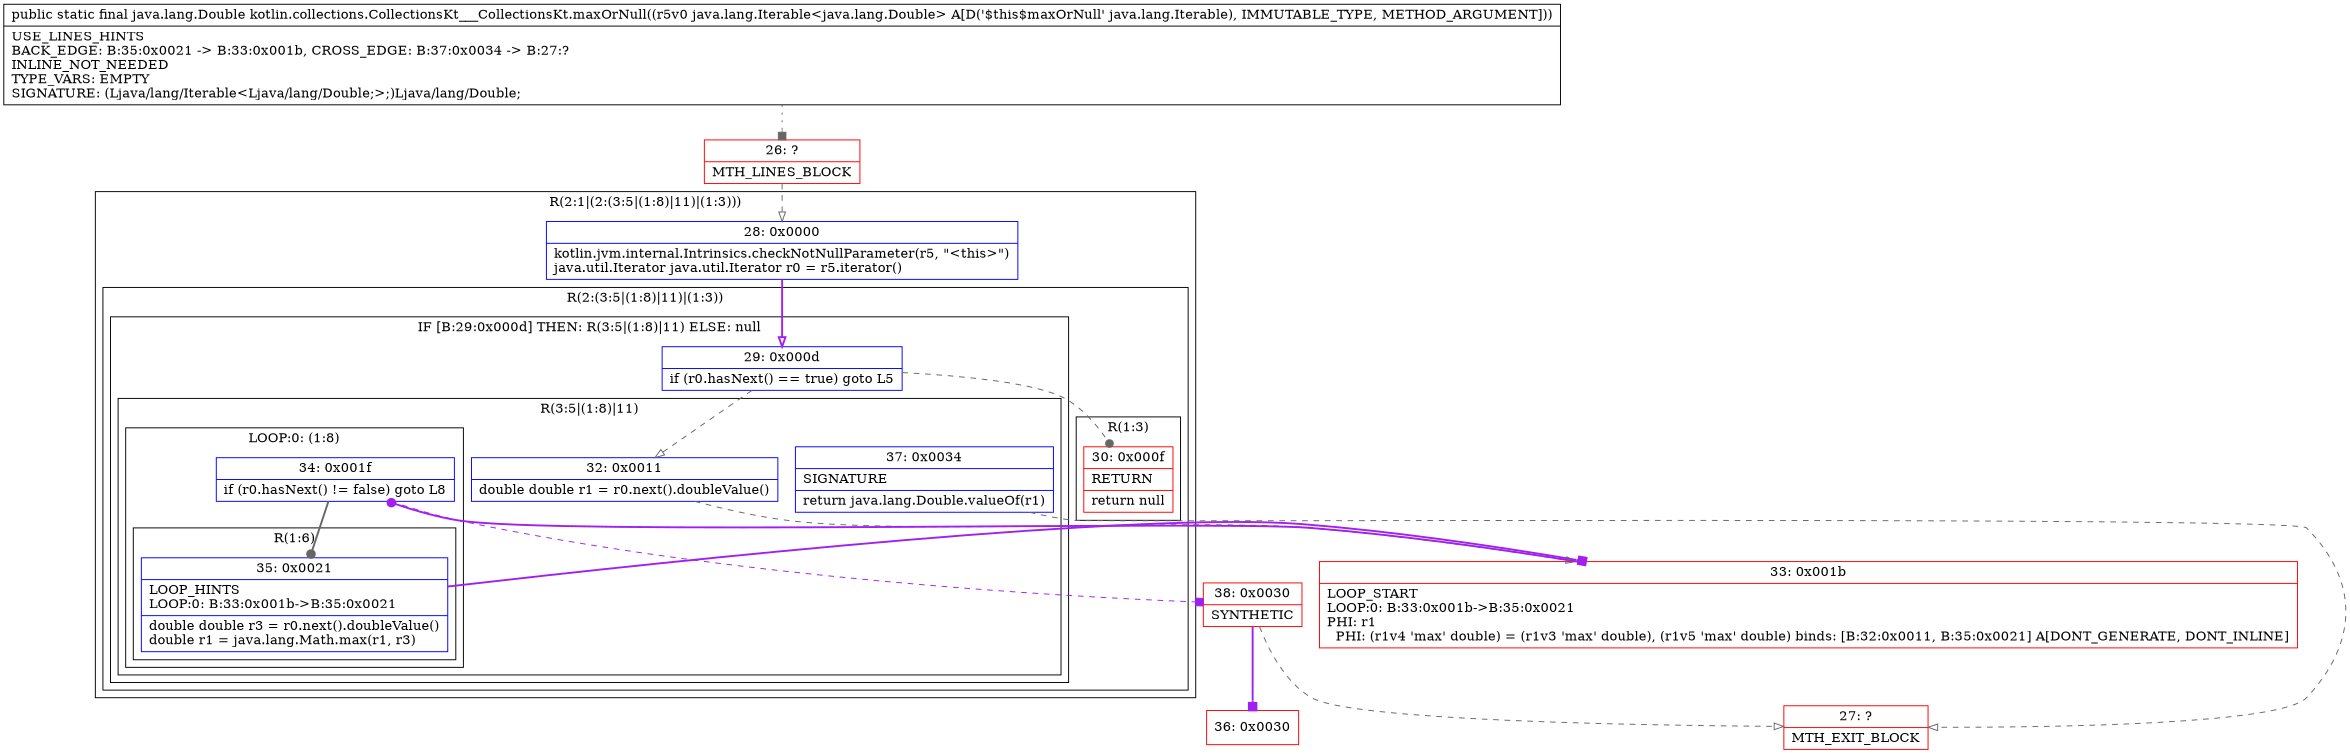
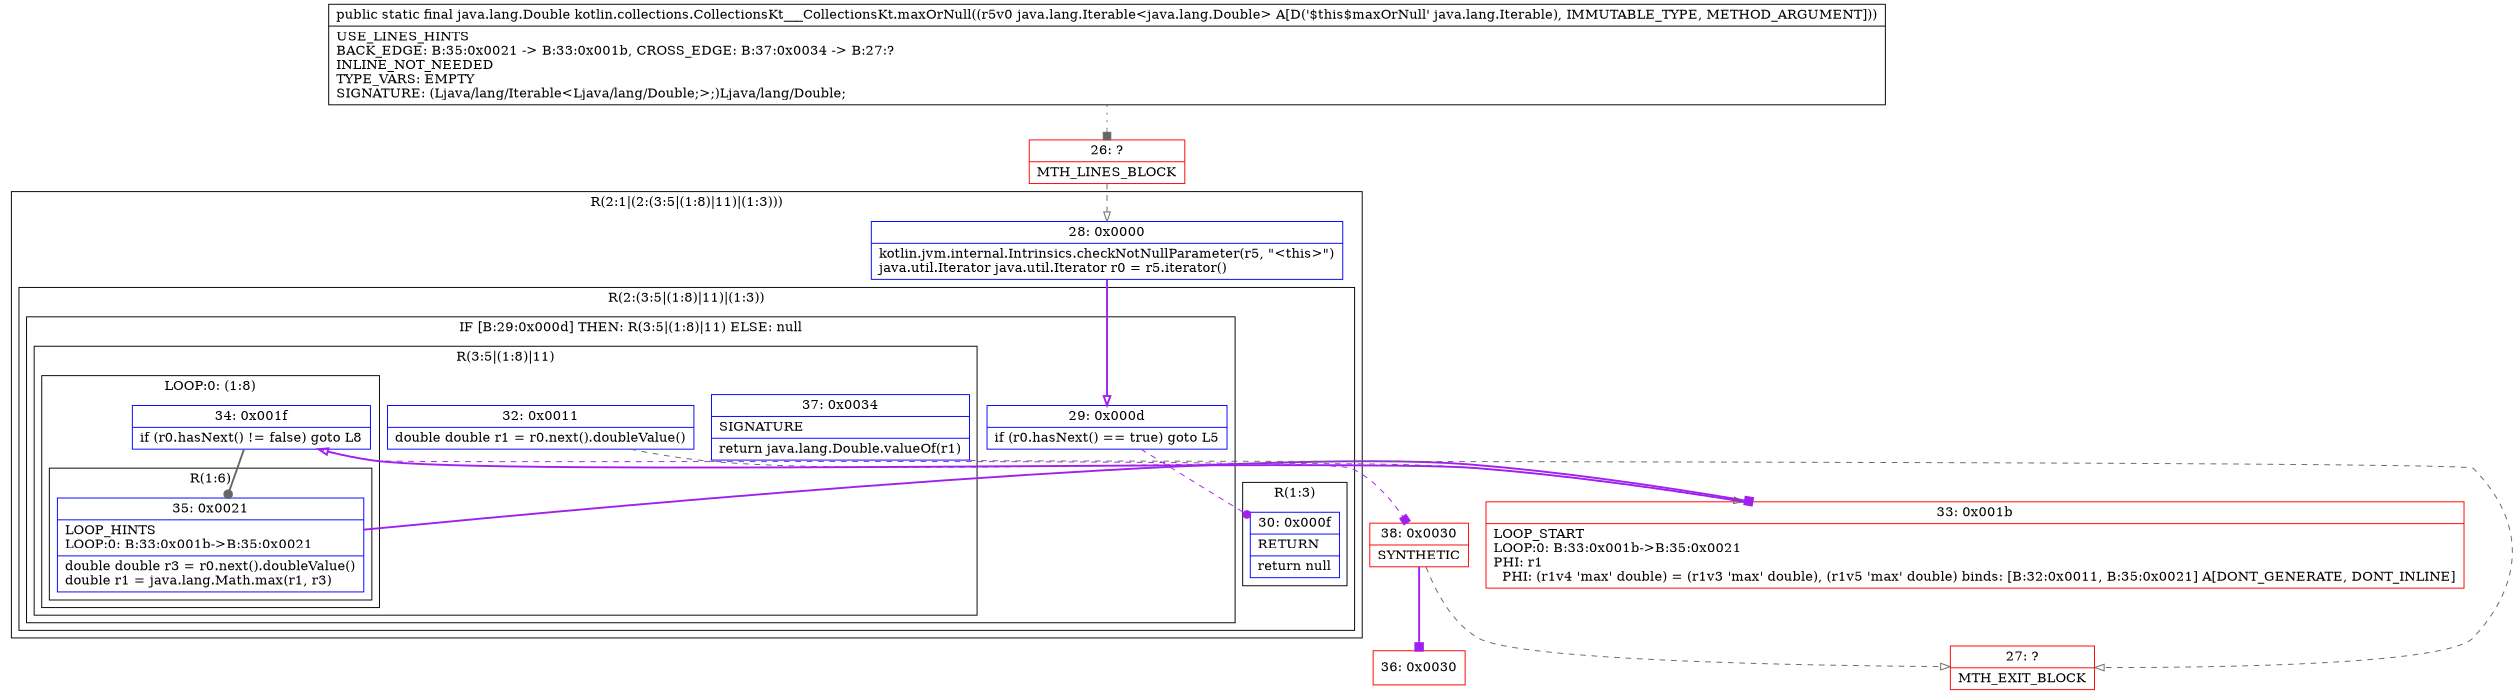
(1014, 384) -> (1192, 481)
(707, 421) -> none
(1128, 480) -> (1295, 545)
(778, 527) -> (717, 467)
